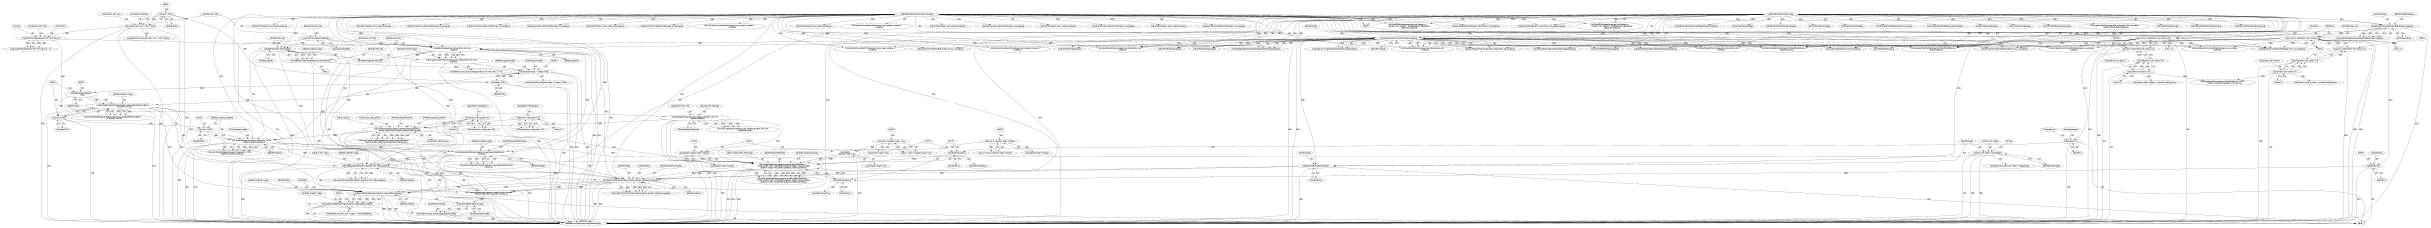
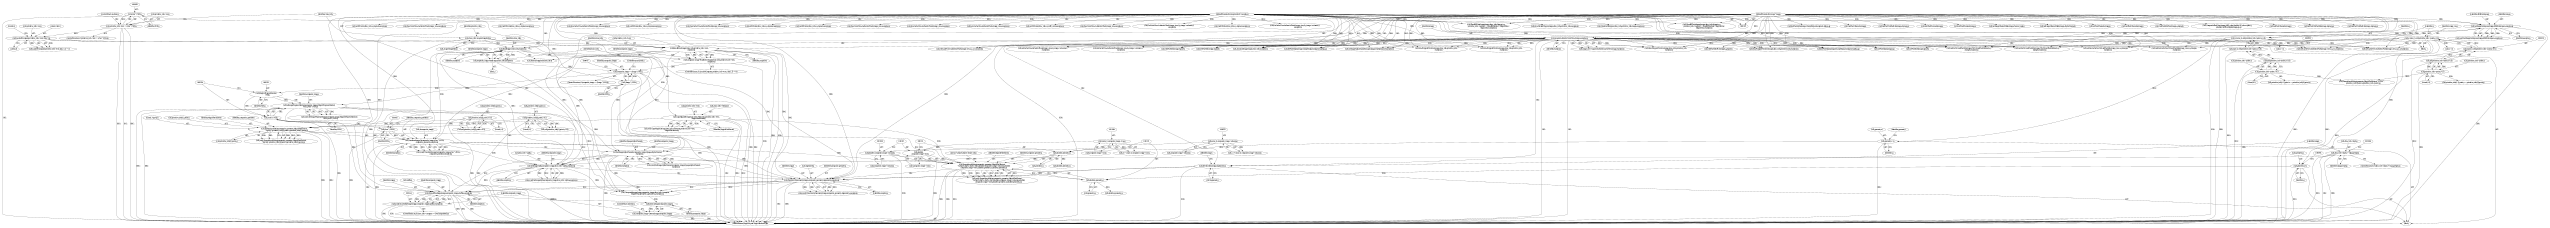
none -> (14, 49)
